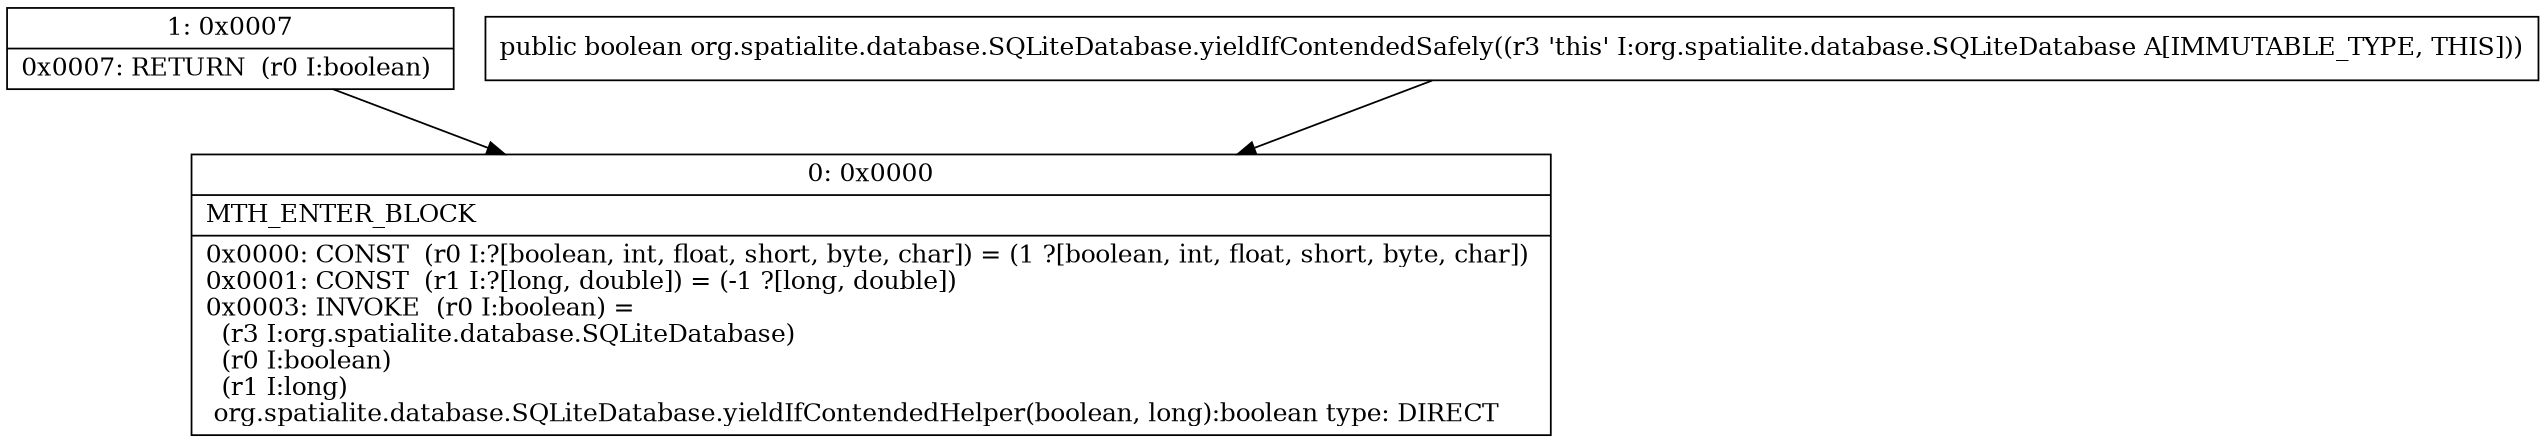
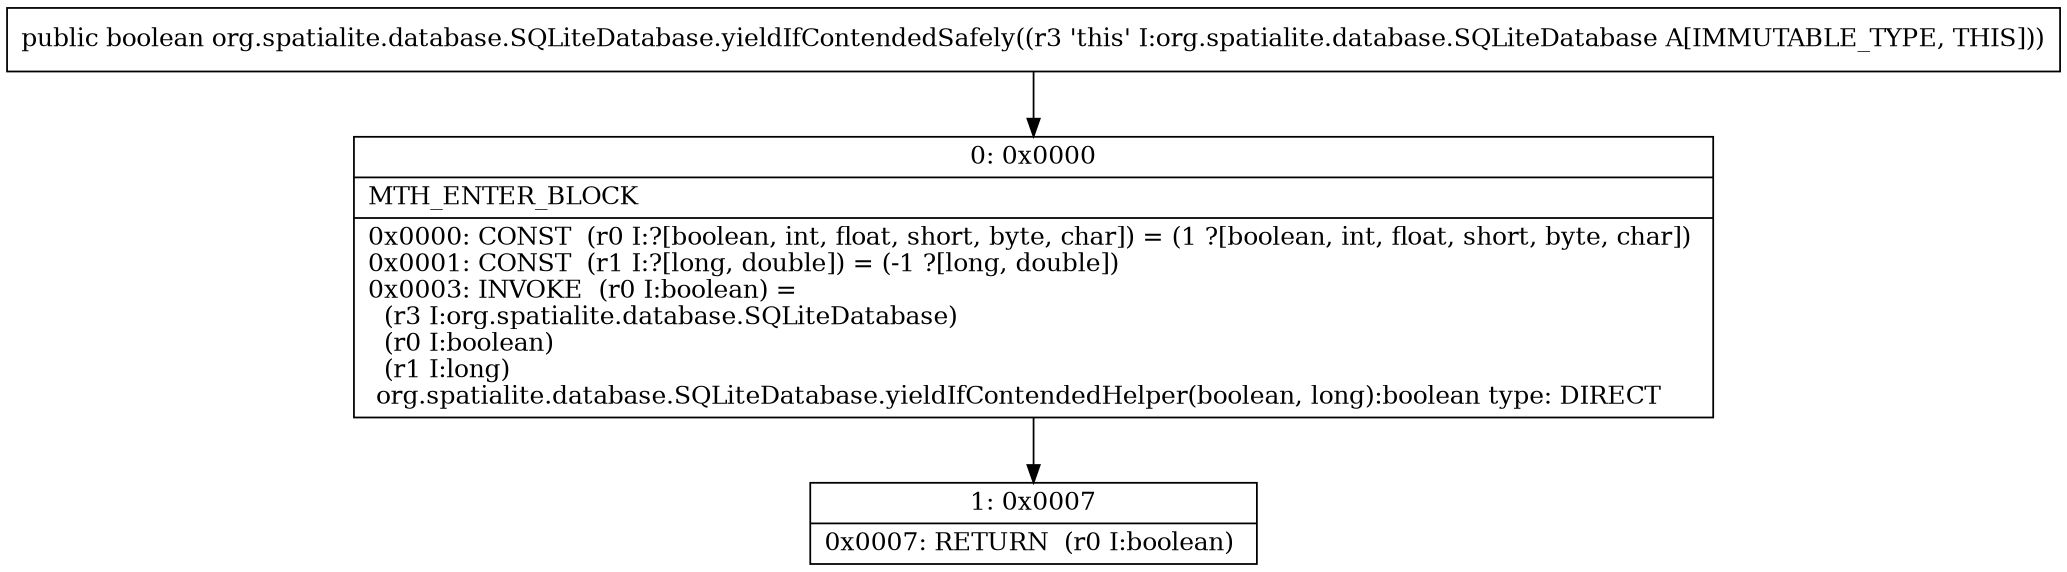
(411, 119) -> (1034, 441)
